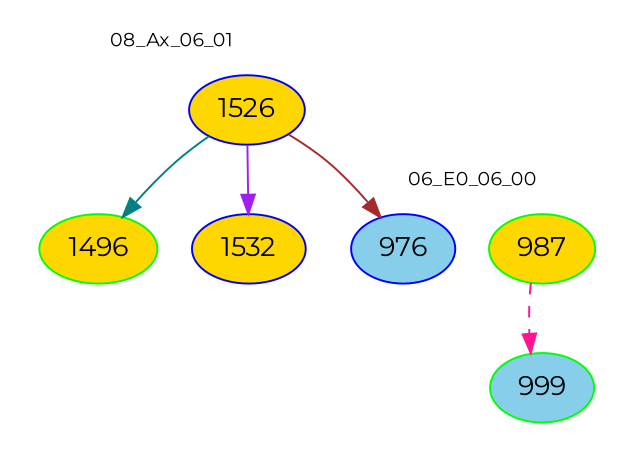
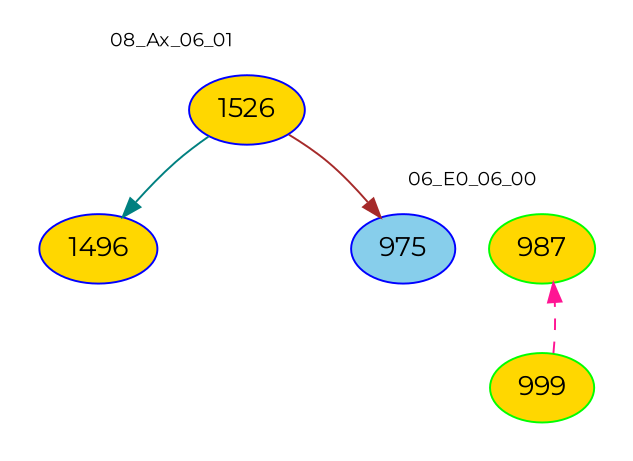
(98, 249) -> (98, 249)
(249, 249) -> none
(403, 249) -> (403, 249)
(529, 308) -> (555, 328)
(542, 388) -> (542, 388)
